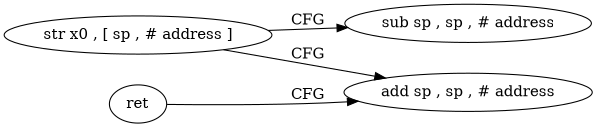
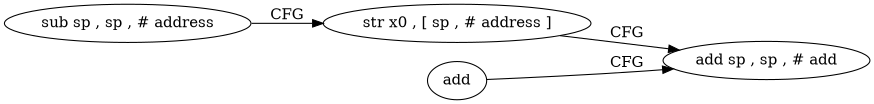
(303, 29) -> (282, 23)
(468, 92) -> (766, 60)
(138, 104) -> (457, 81)
